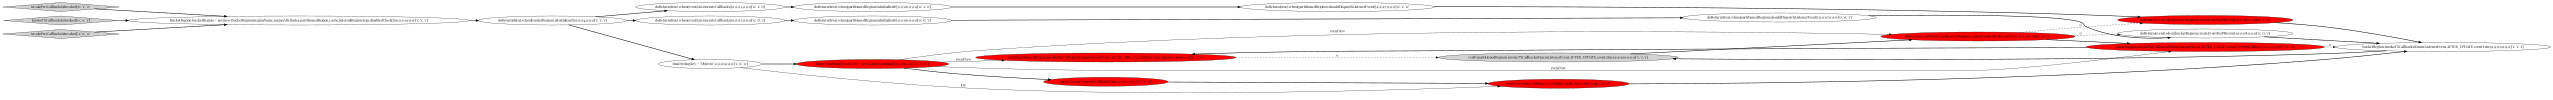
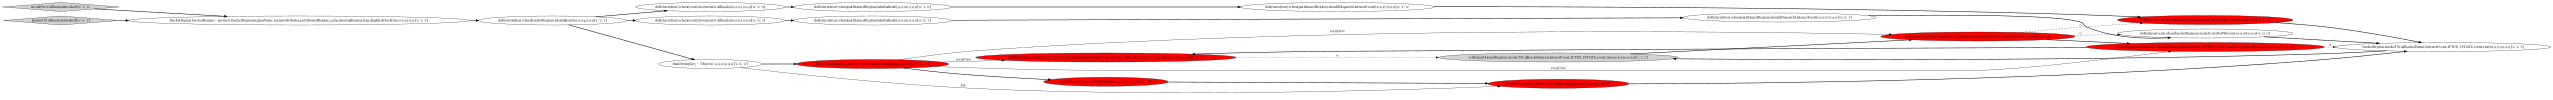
(61, 34) -> none
